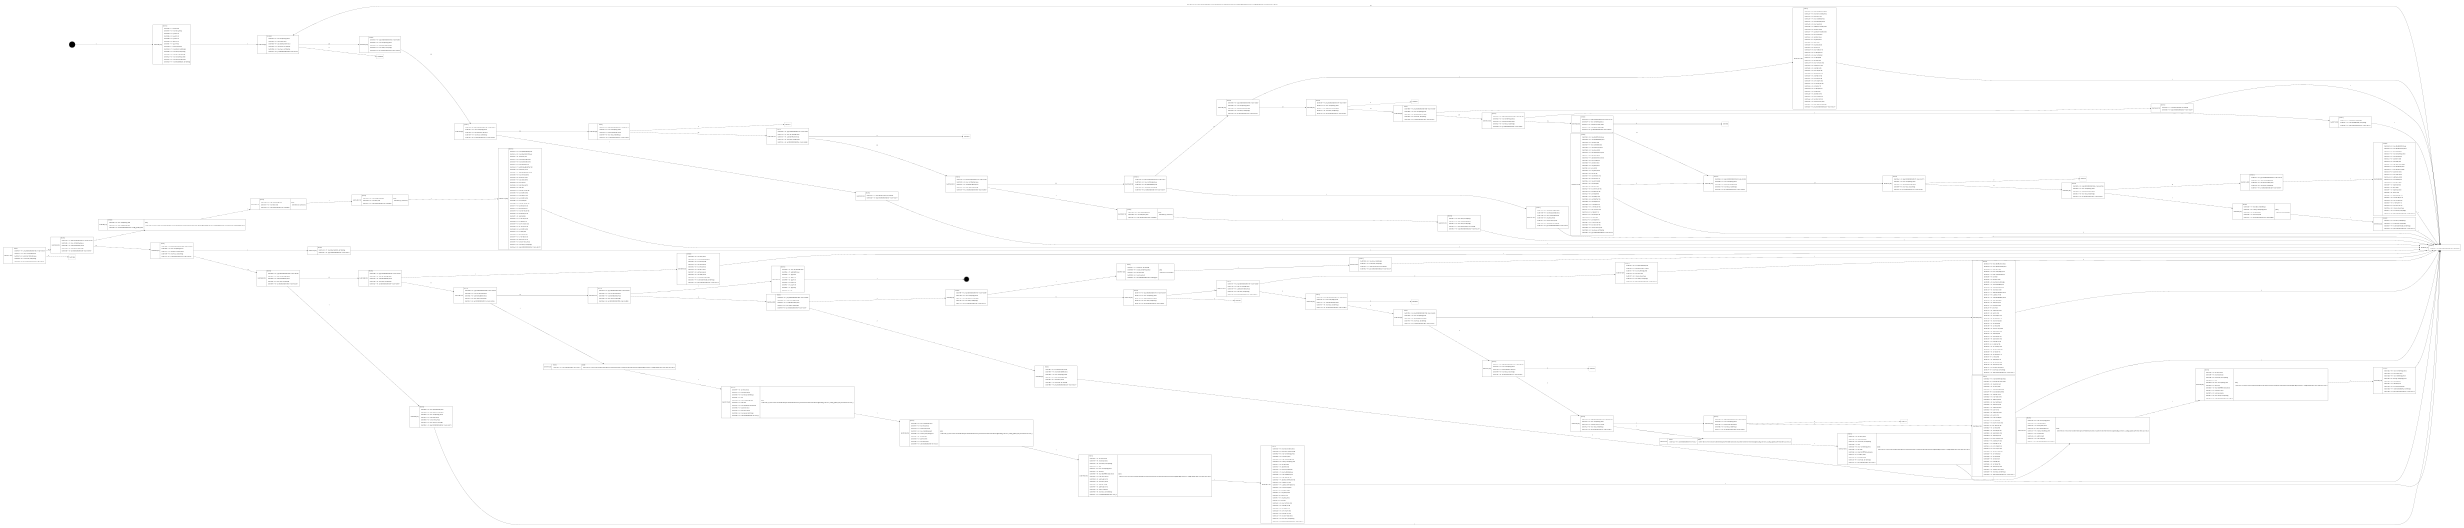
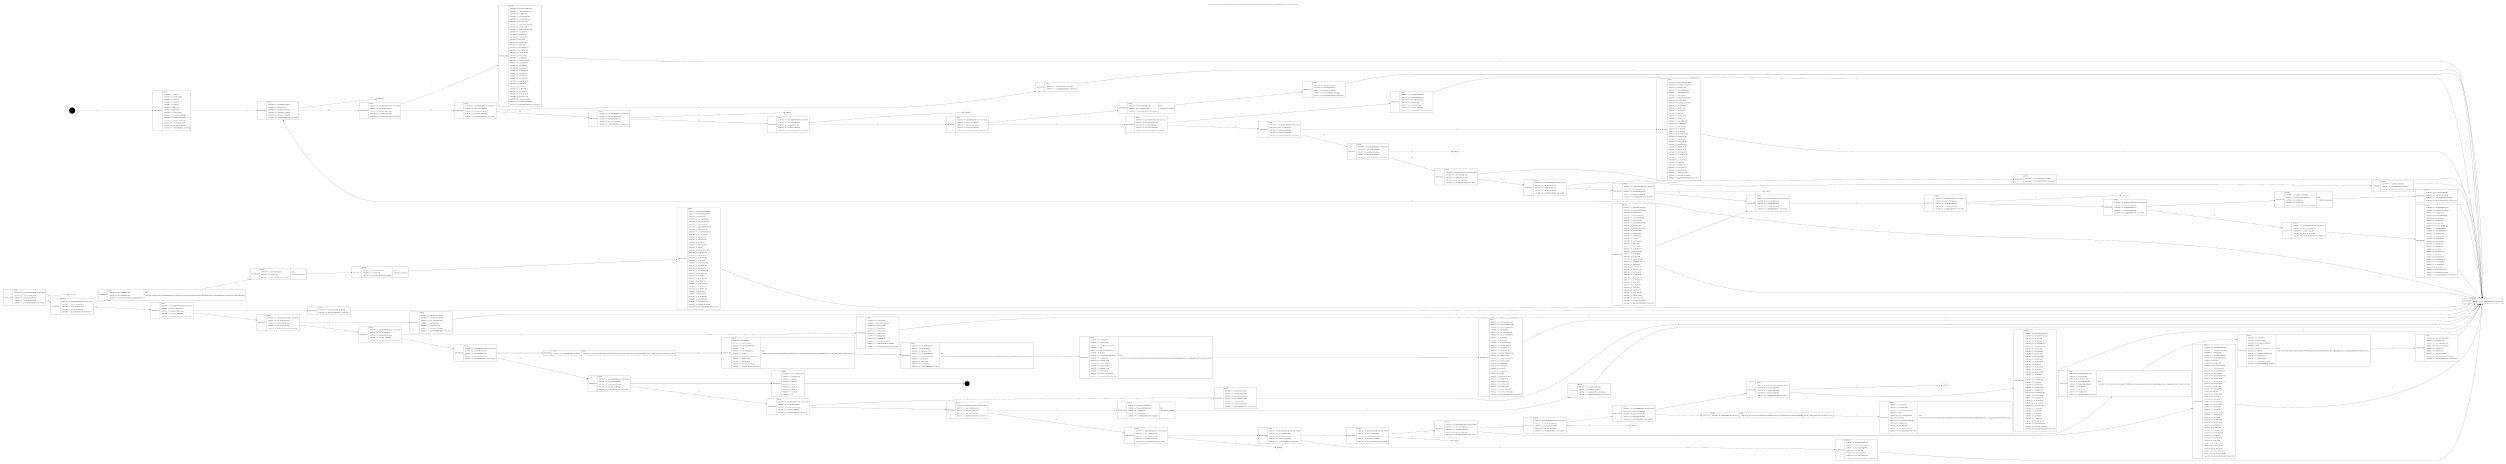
none -> (520, 56)
